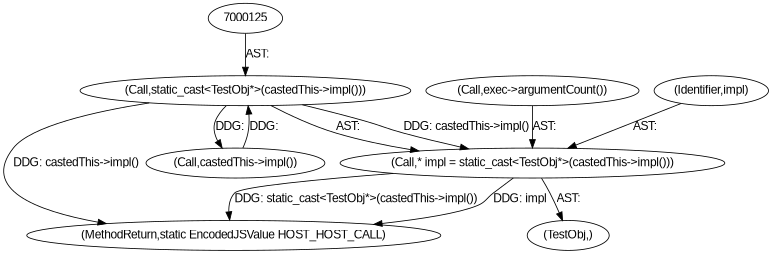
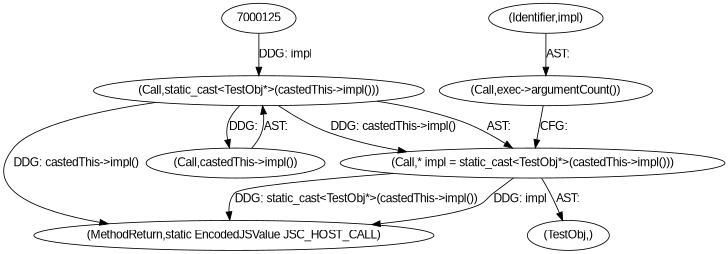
(259, 54) -> (285, 54)
(628, 124) -> (546, 50)
(266, 127) -> (278, 127)
(546, 127) -> (555, 127)
(234, 235) -> (234, 235)
